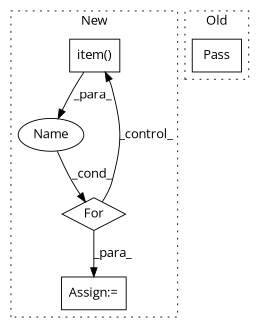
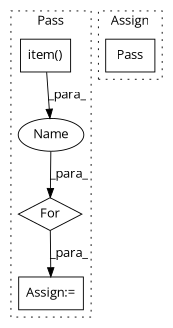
(94, 21) -> (51, 21)
(217, 21) -> (130, 21)
(120, 142) -> none
(92, 174) -> (69, 174)
